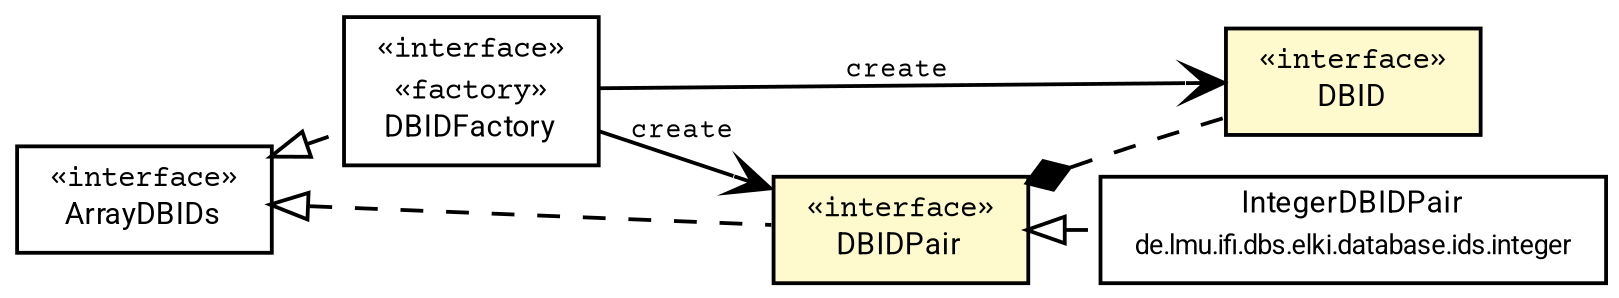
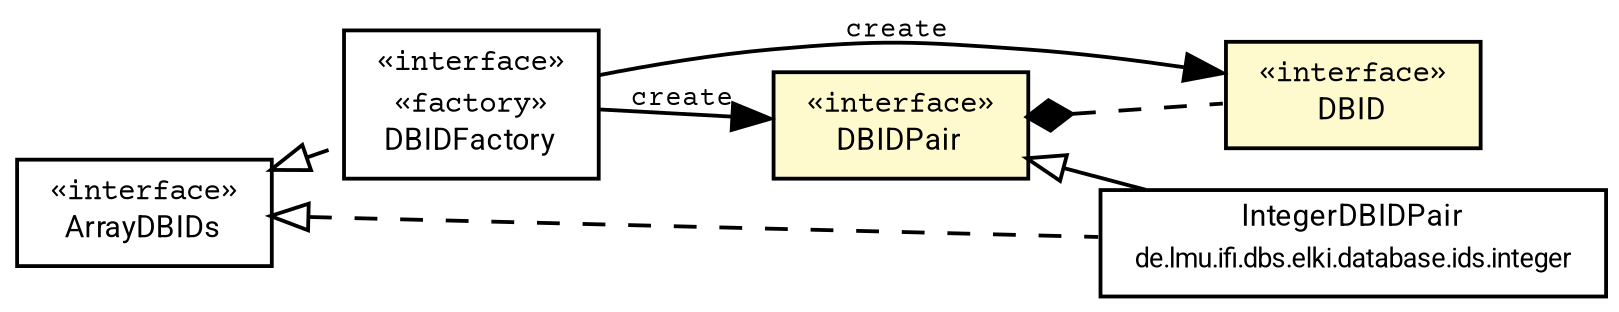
(892, 86) -> (890, 43)
(666, 153) -> (665, 113)
(540, 216) -> (704, 227)
(1082, 230) -> (1105, 179)
